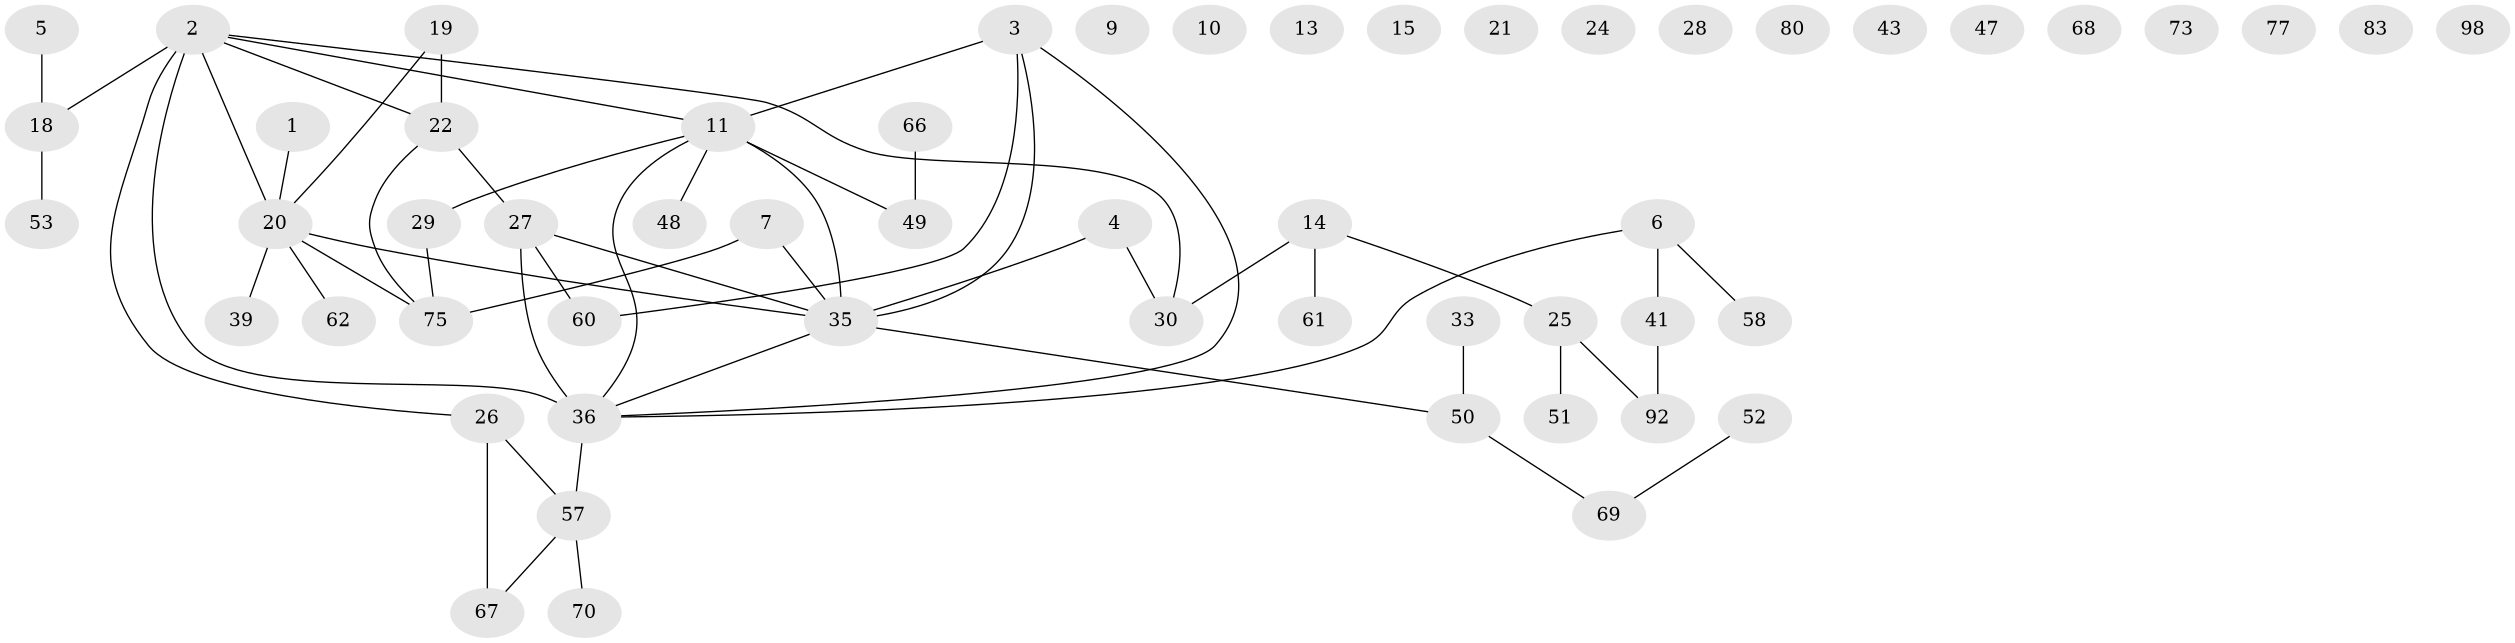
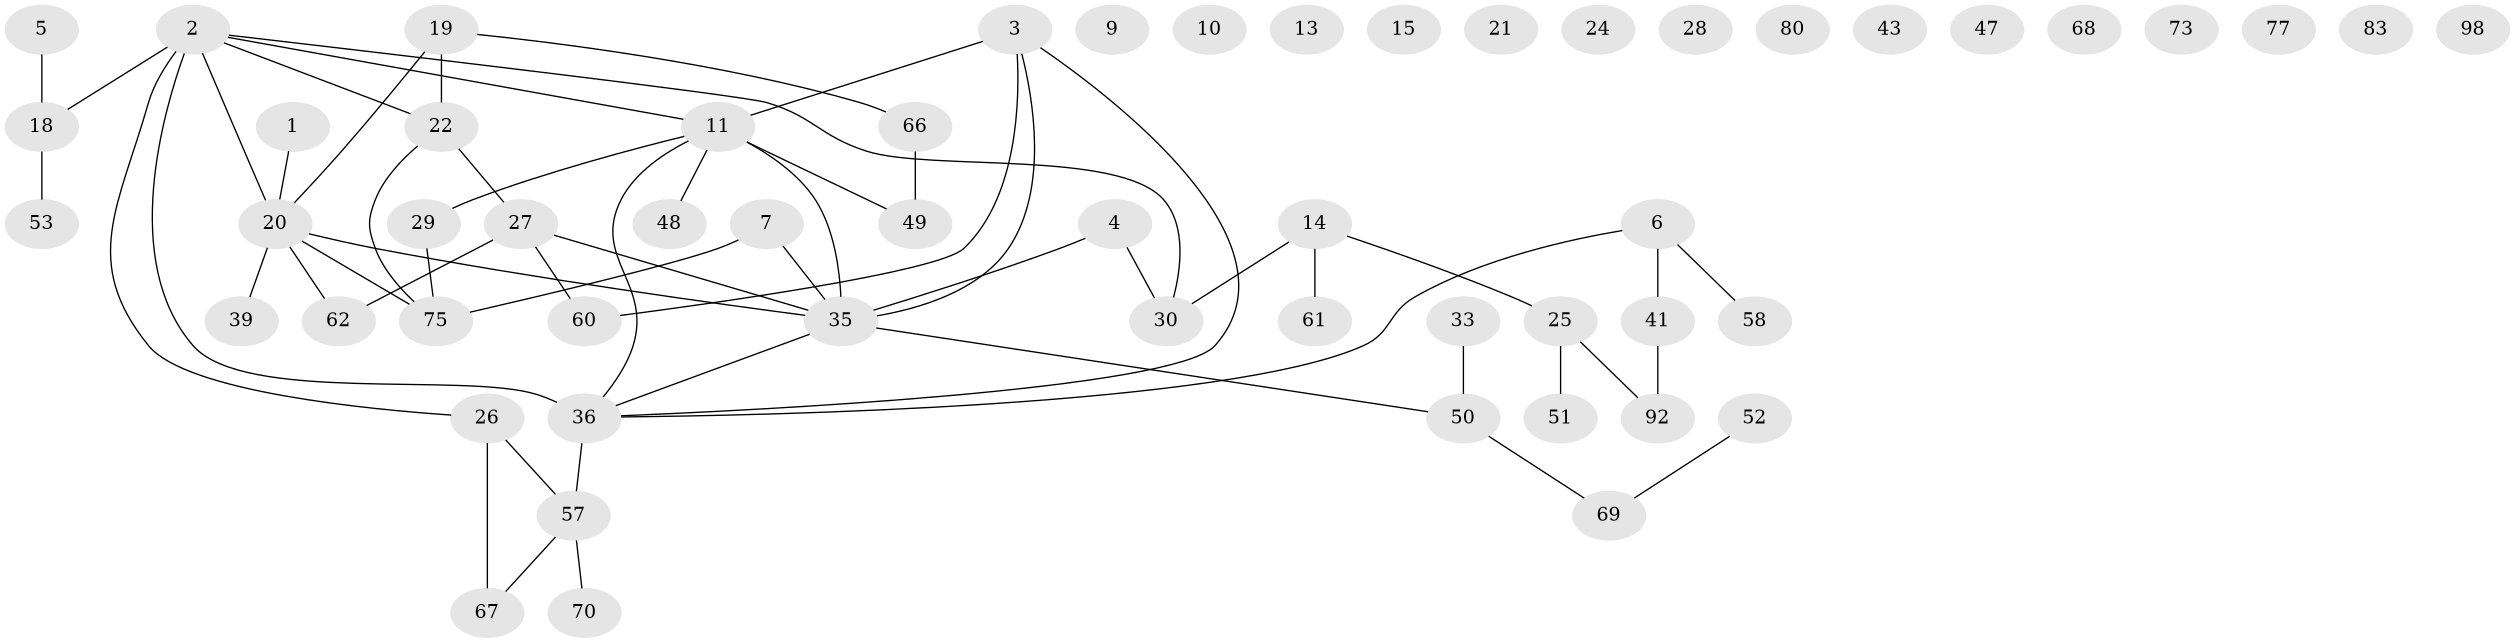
none -> (684, 63)
(530, 327) -> (420, 278)
